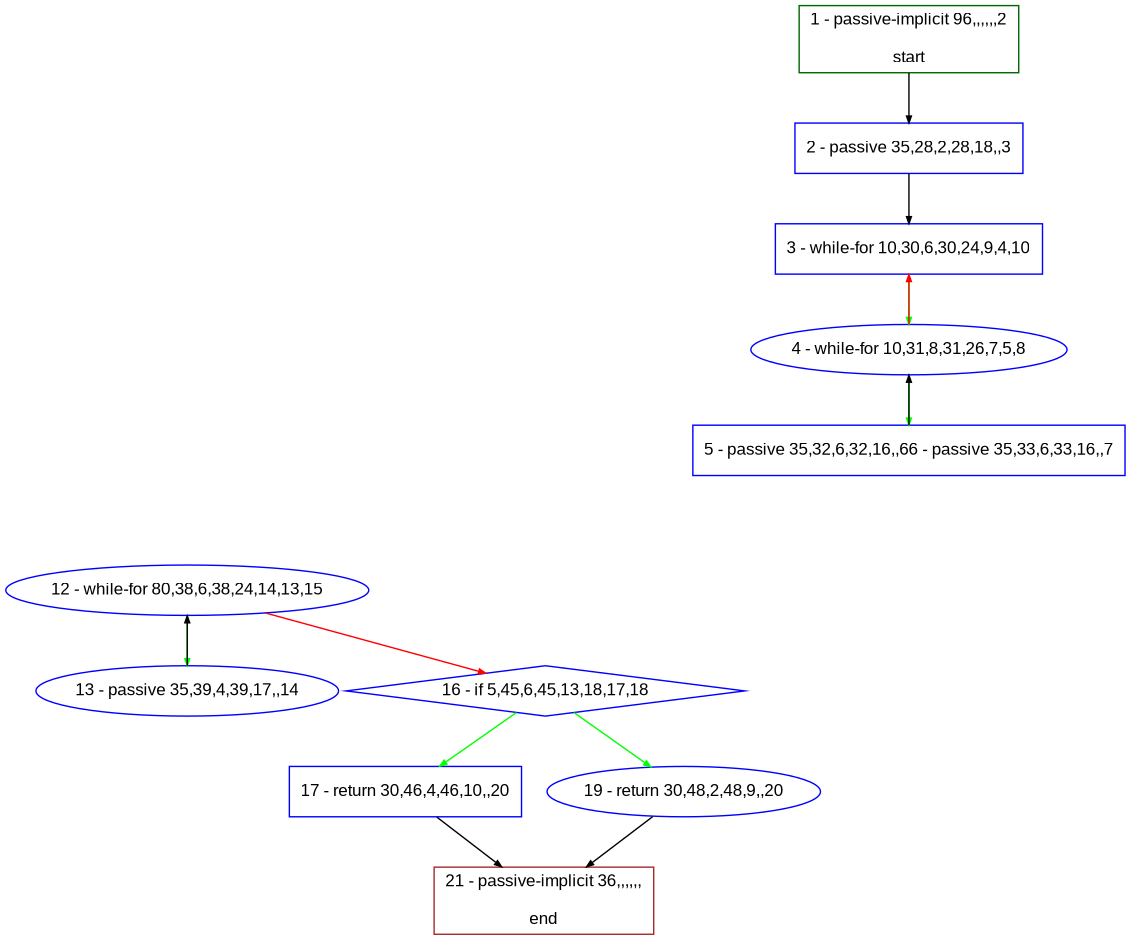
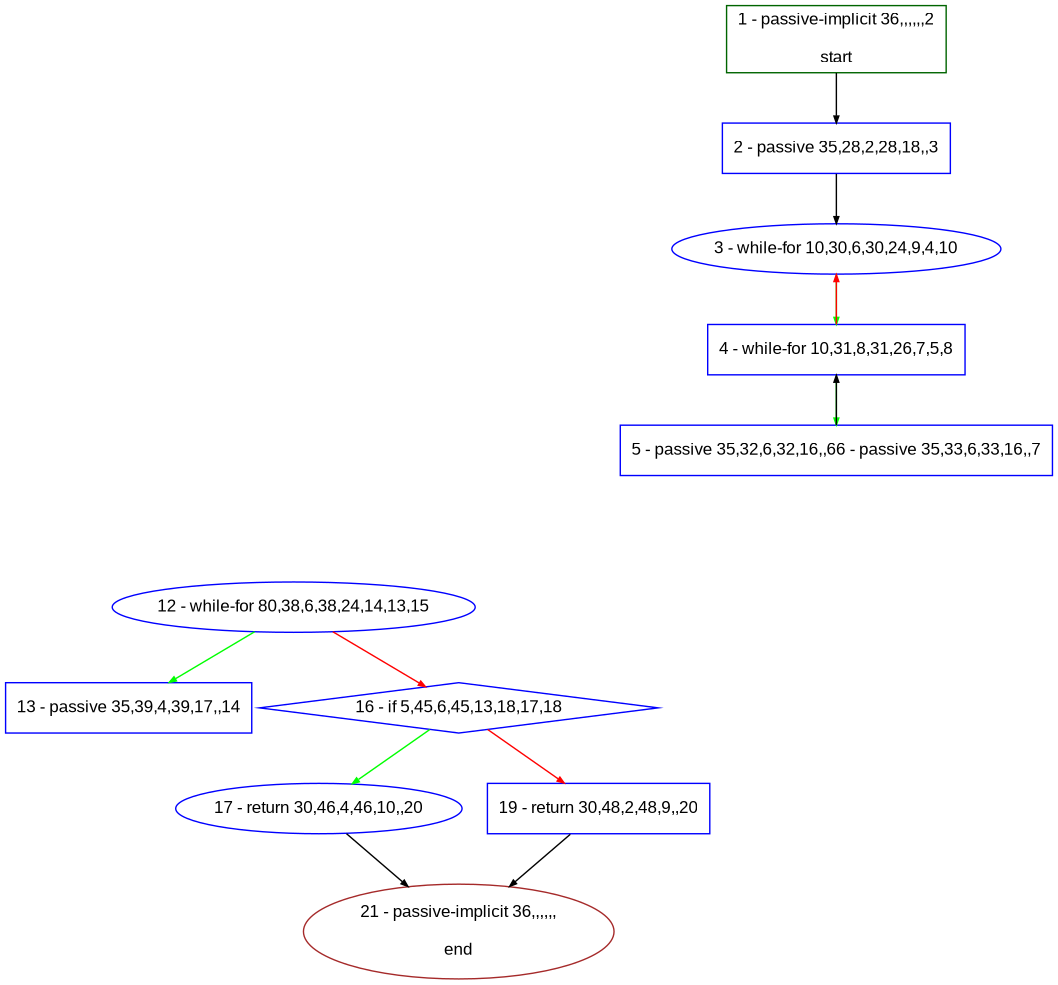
(909, 39) -> (836, 39)
(909, 249) -> (836, 249)
(909, 350) -> (836, 350)
(187, 644) -> none
(187, 691) -> (129, 708)
(609, 738) -> (523, 754)
(405, 792) -> (319, 809)
(684, 792) -> (599, 809)
(544, 901) -> (459, 932)
